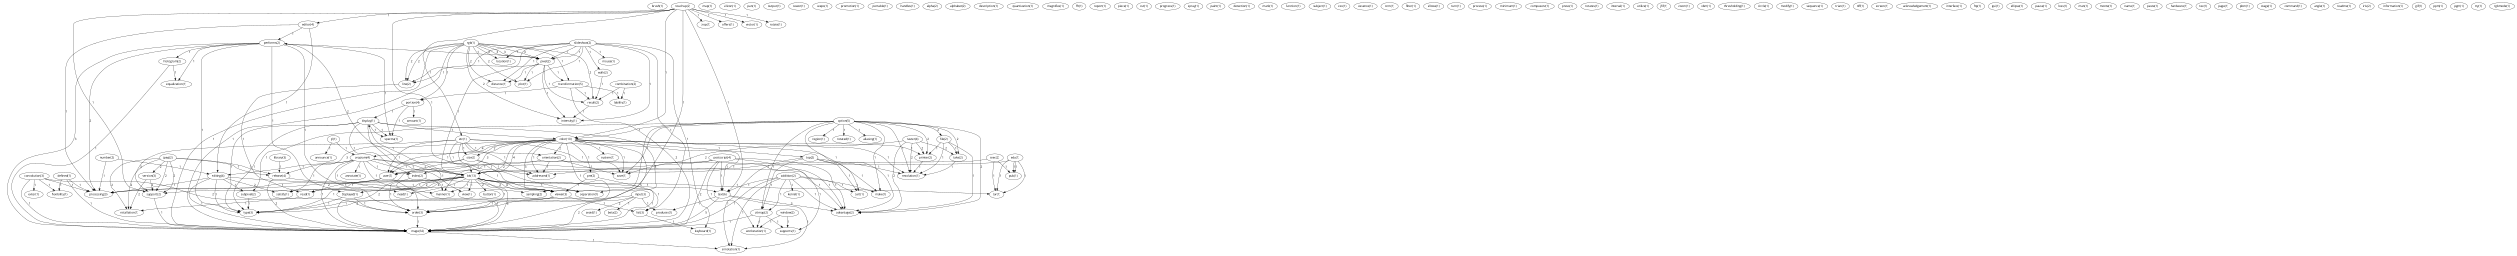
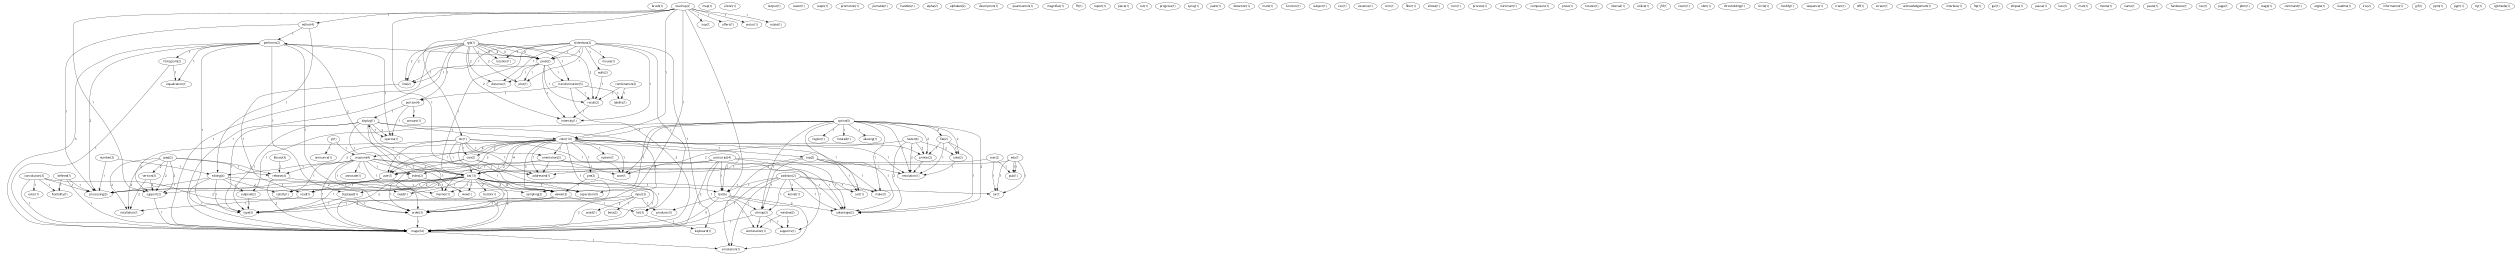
(752, 6) -> none
none -> (742, 202)
(586, 203) -> none
